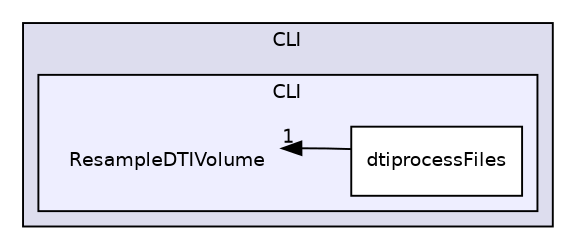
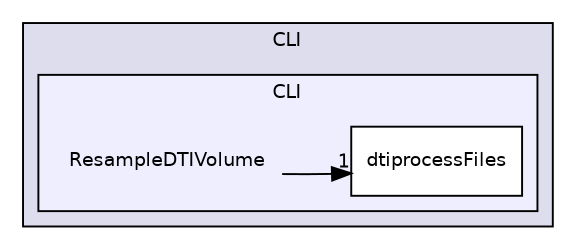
(327, 148) -> (307, 174)
